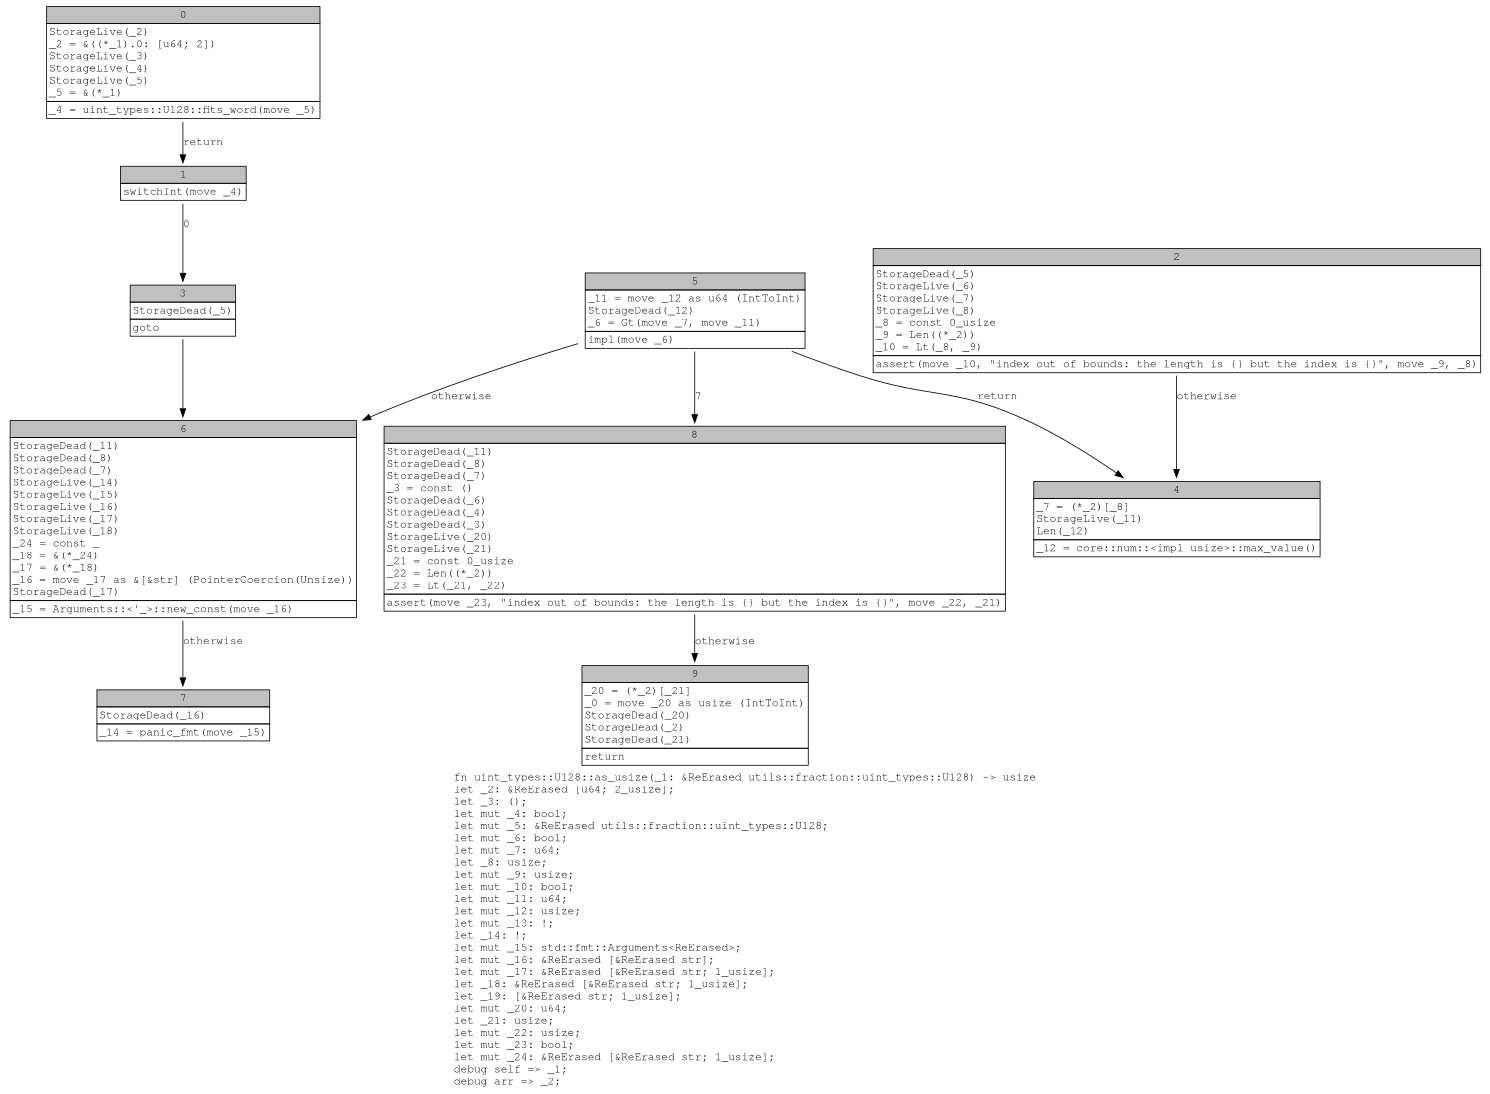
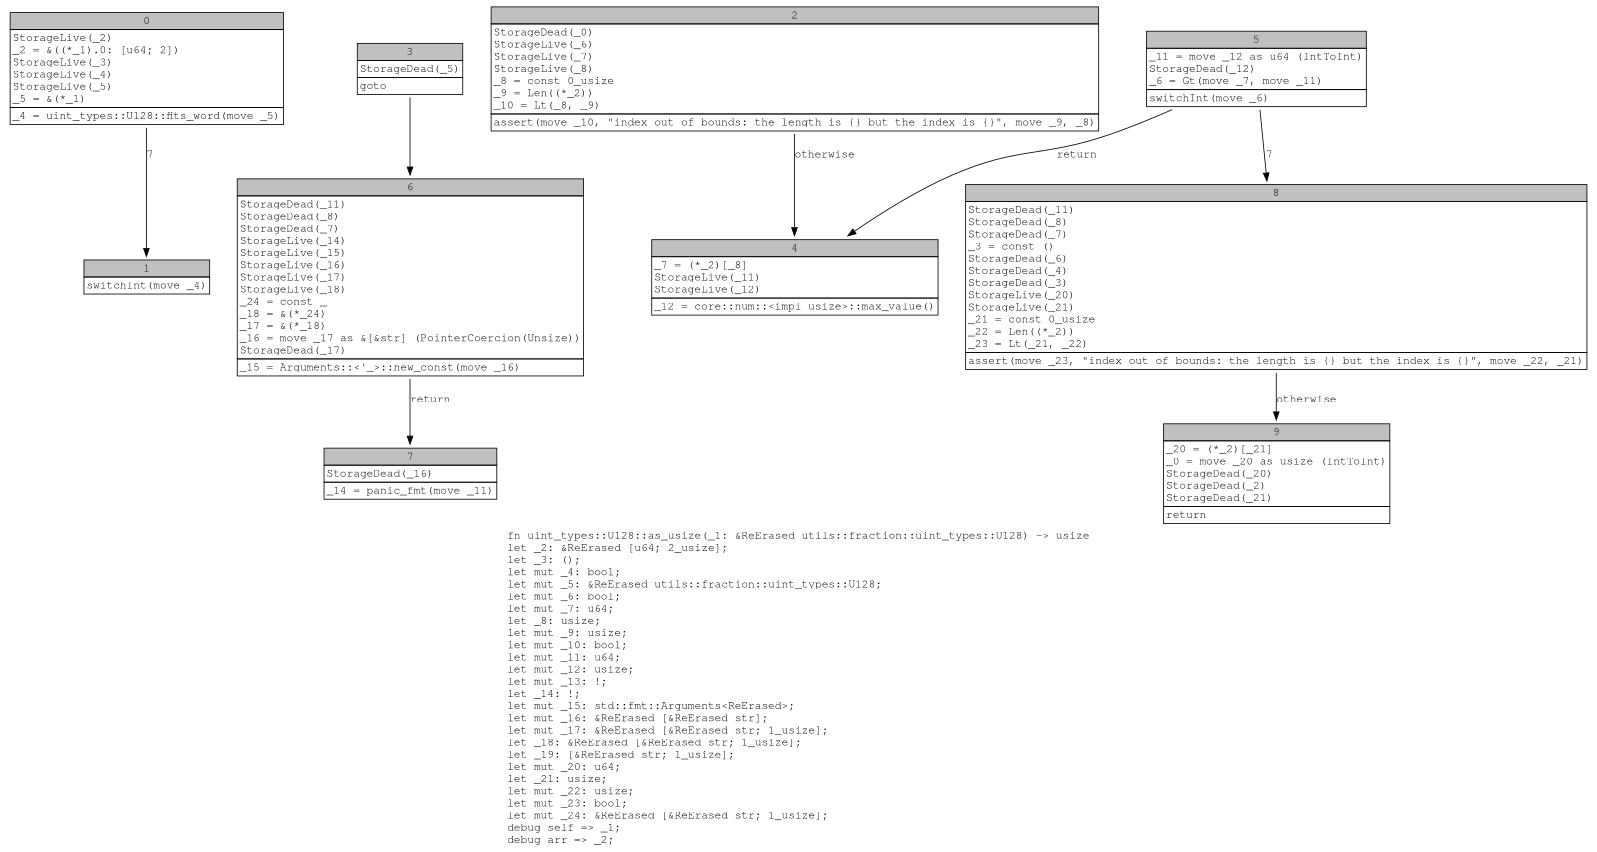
(203, 142) -> (150, 155)
(183, 238) -> none
(926, 274) -> (544, 32)
(631, 339) -> (1209, 98)
(473, 378) -> none
(1063, 531) -> (708, 289)
(213, 641) -> (430, 399)
(183, 732) -> (410, 490)
